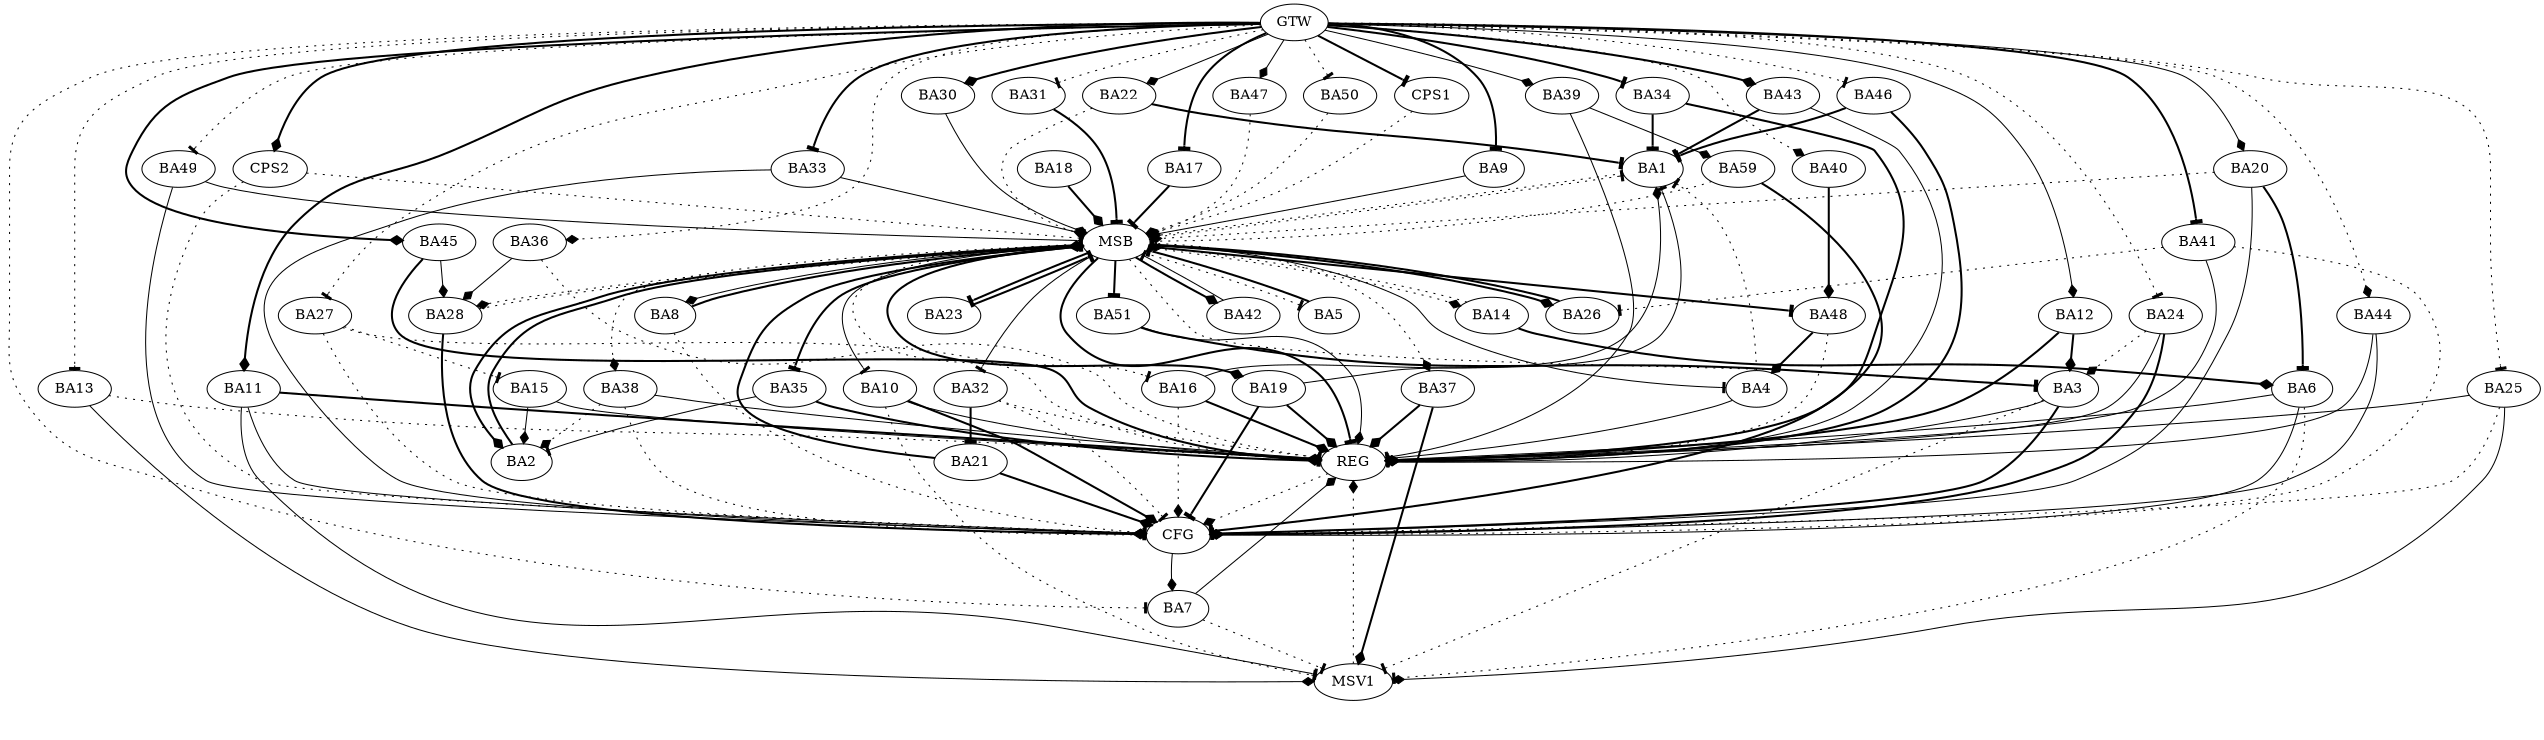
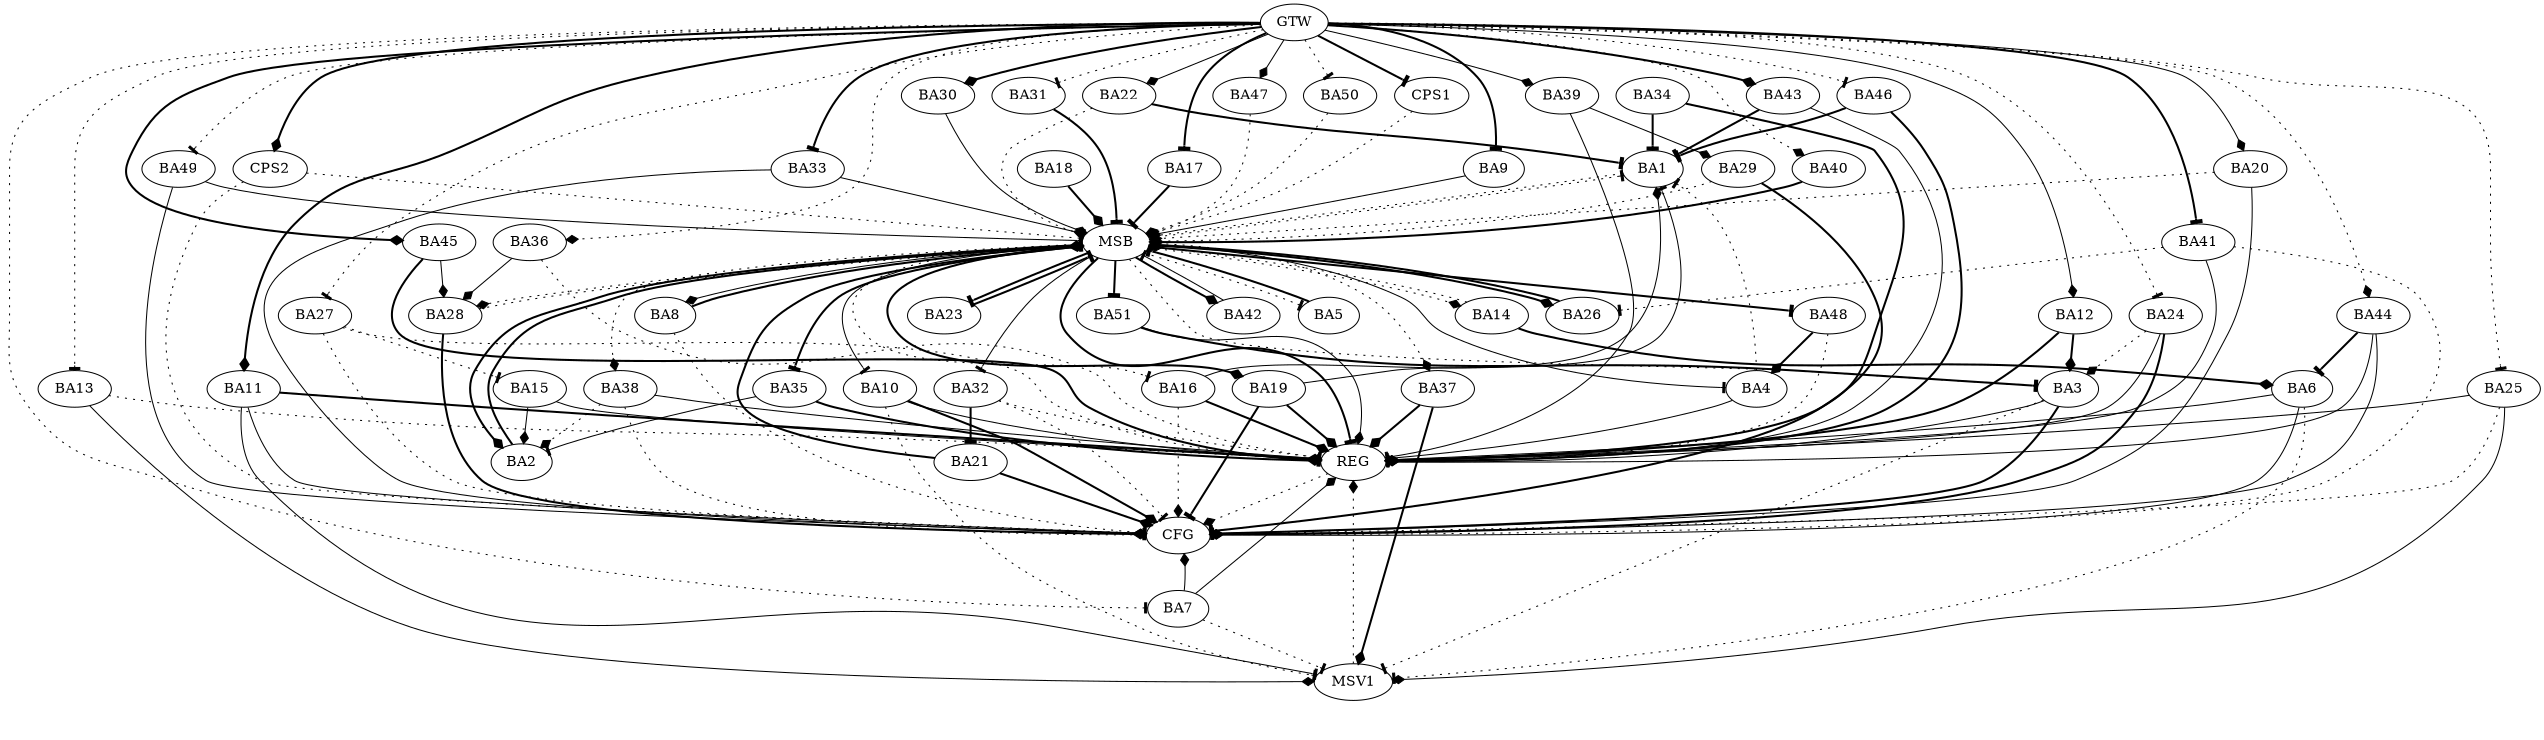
(1475, 48) -> none
(1738, 169) -> (1738, 169)
(1829, 243) -> (1484, 230)
(2296, 272) -> (2339, 351)
(1171, 566) -> (1185, 578)
